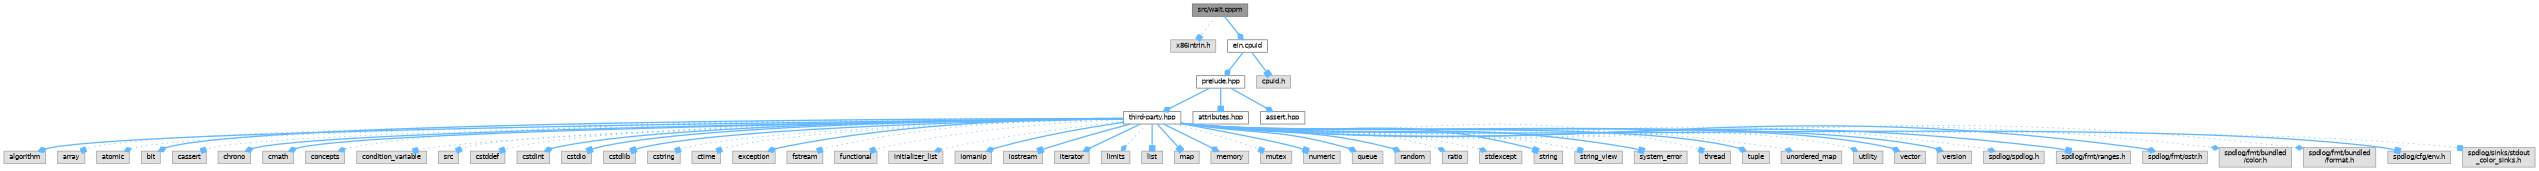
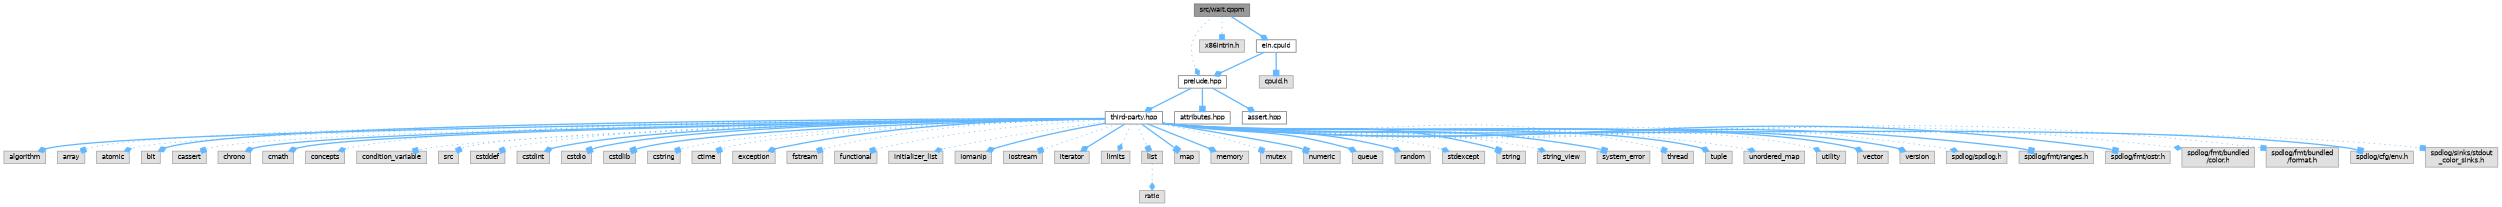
none -> (1194, 39)
(2017, 127) -> (1958, 126)
(1310, 130) -> (1152, 173)
(1664, 130) -> (1637, 130)
(1379, 131) -> (1351, 132)
(1152, 134) -> (1142, 135)
(1087, 136) -> (1081, 136)
